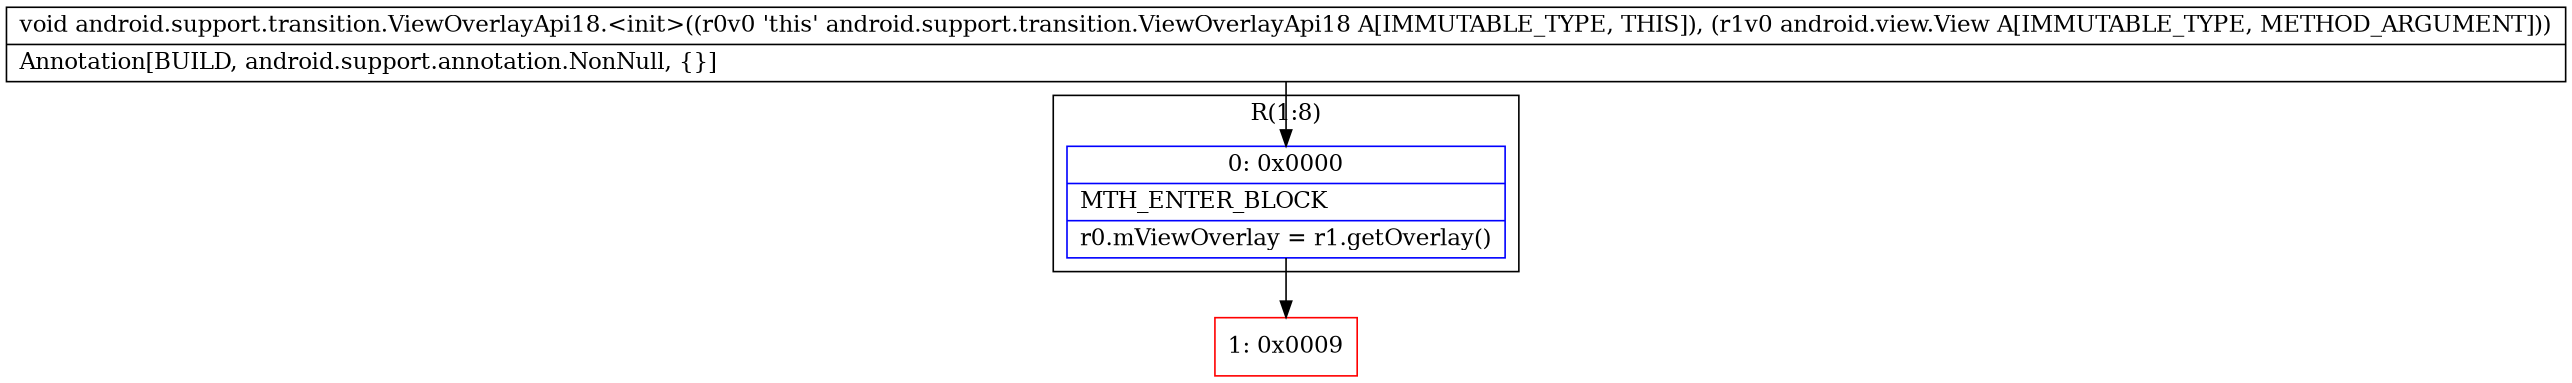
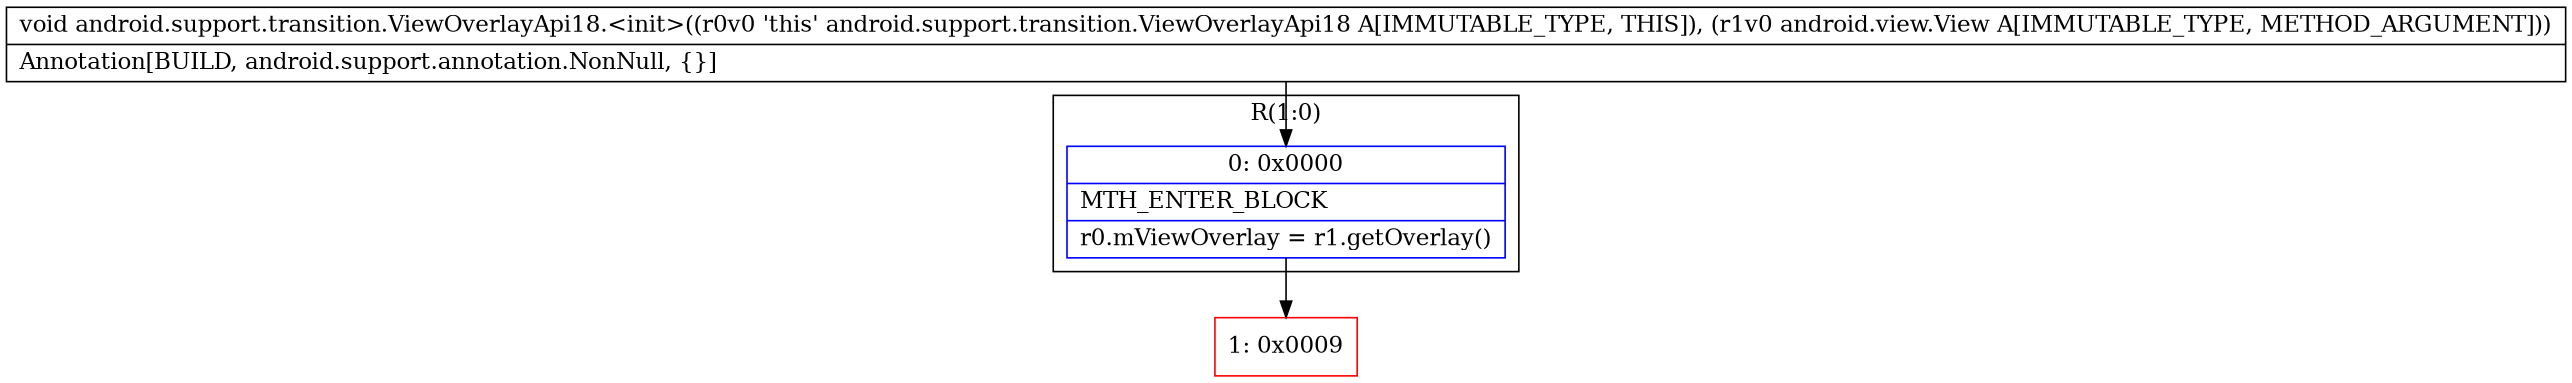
(1286, 114) -> (1286, 114)
